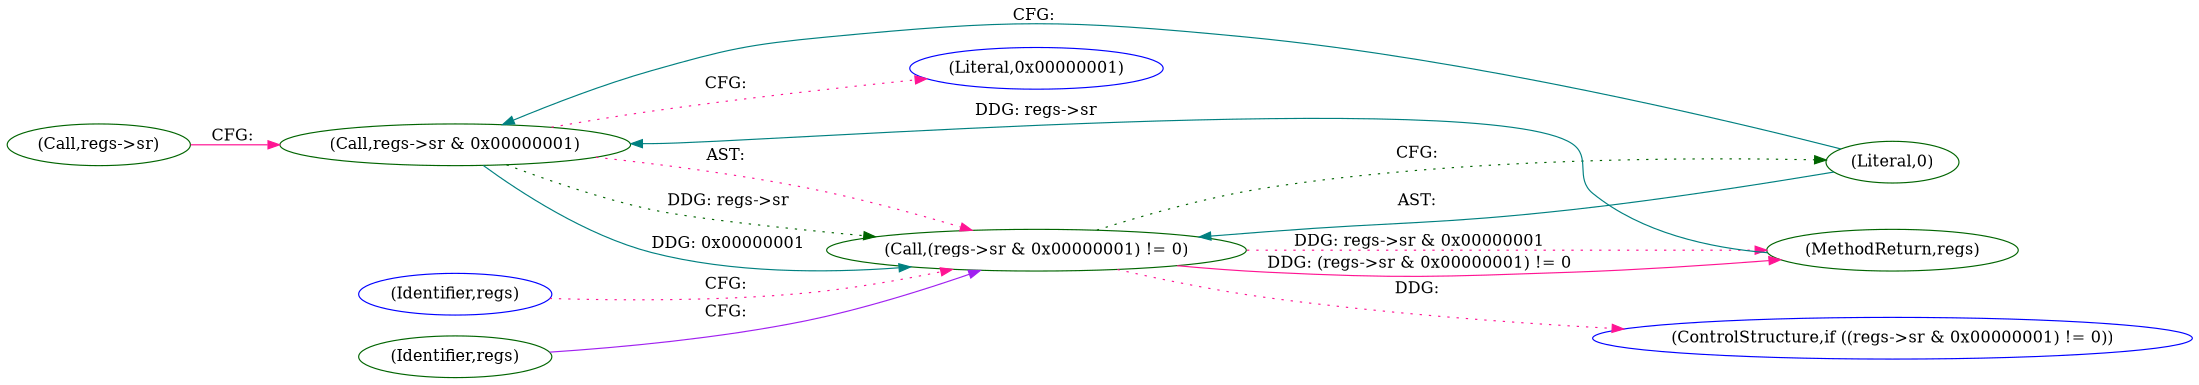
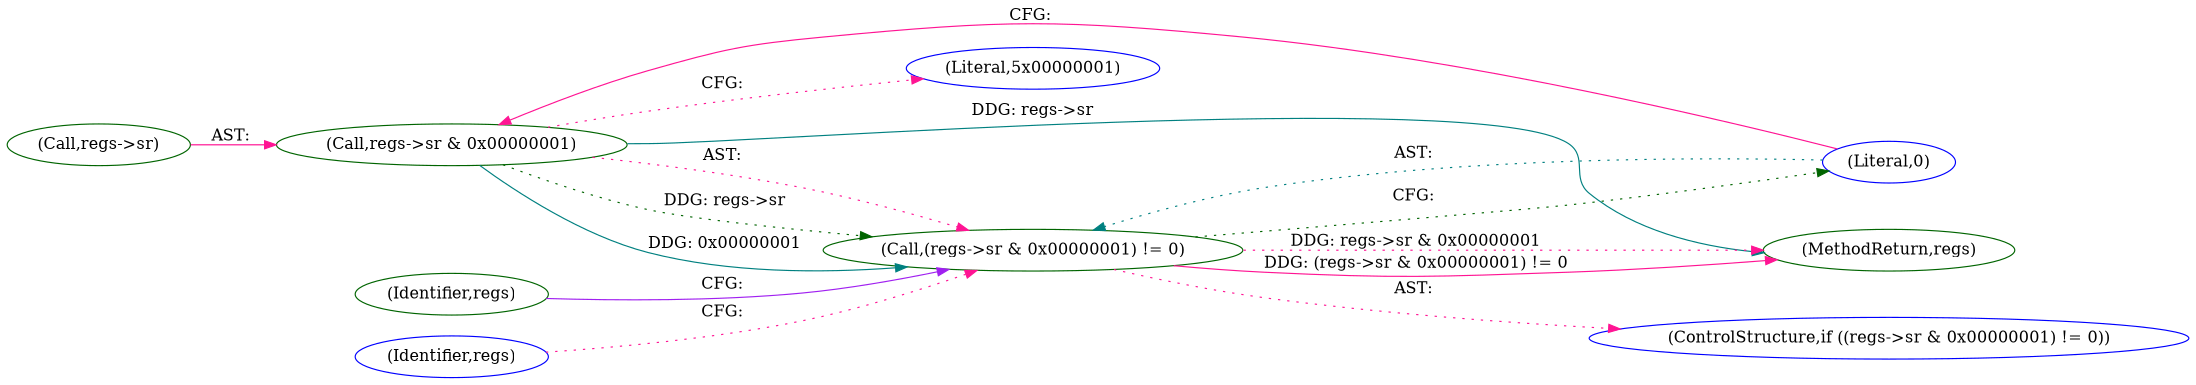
(1176, 31) -> (1173, 31)
(1036, 68) -> (1033, 68)
(1230, 120) -> (1215, 120)
(235, 136) -> (234, 136)
(1892, 162) -> (1889, 162)
(1524, 215) -> (1461, 167)
(1420, 289) -> (1416, 289)
